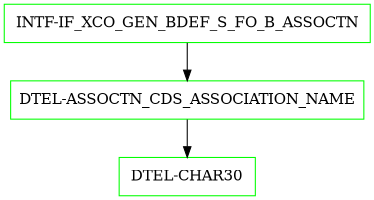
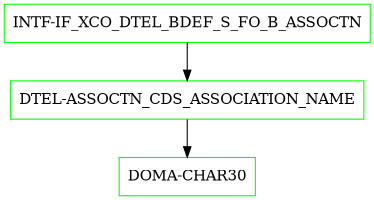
(187, 23) -> (187, 23)
(187, 177) -> (187, 177)
